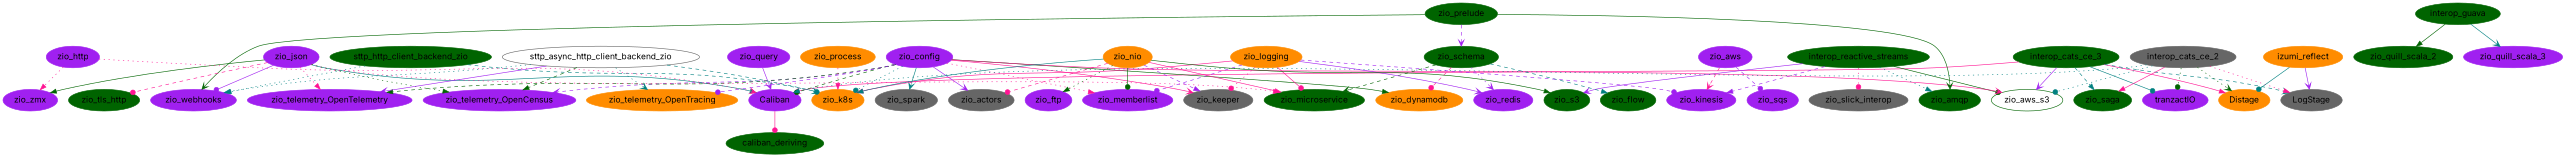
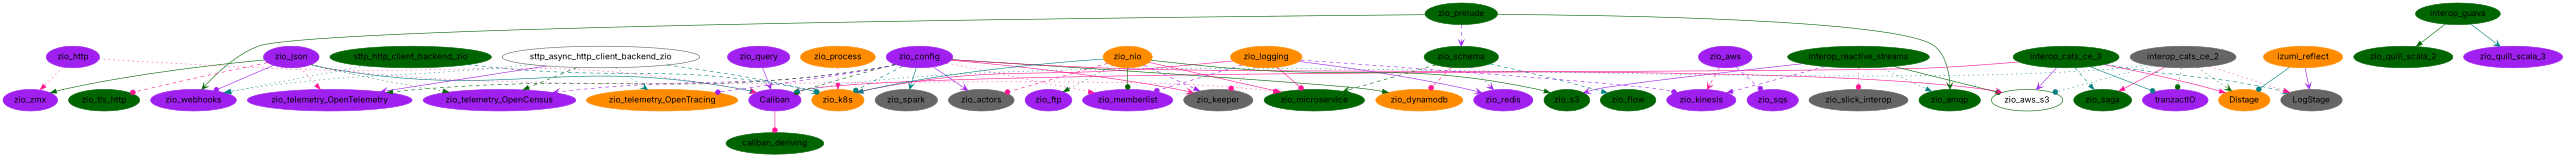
(880, 78) -> (880, 78)
